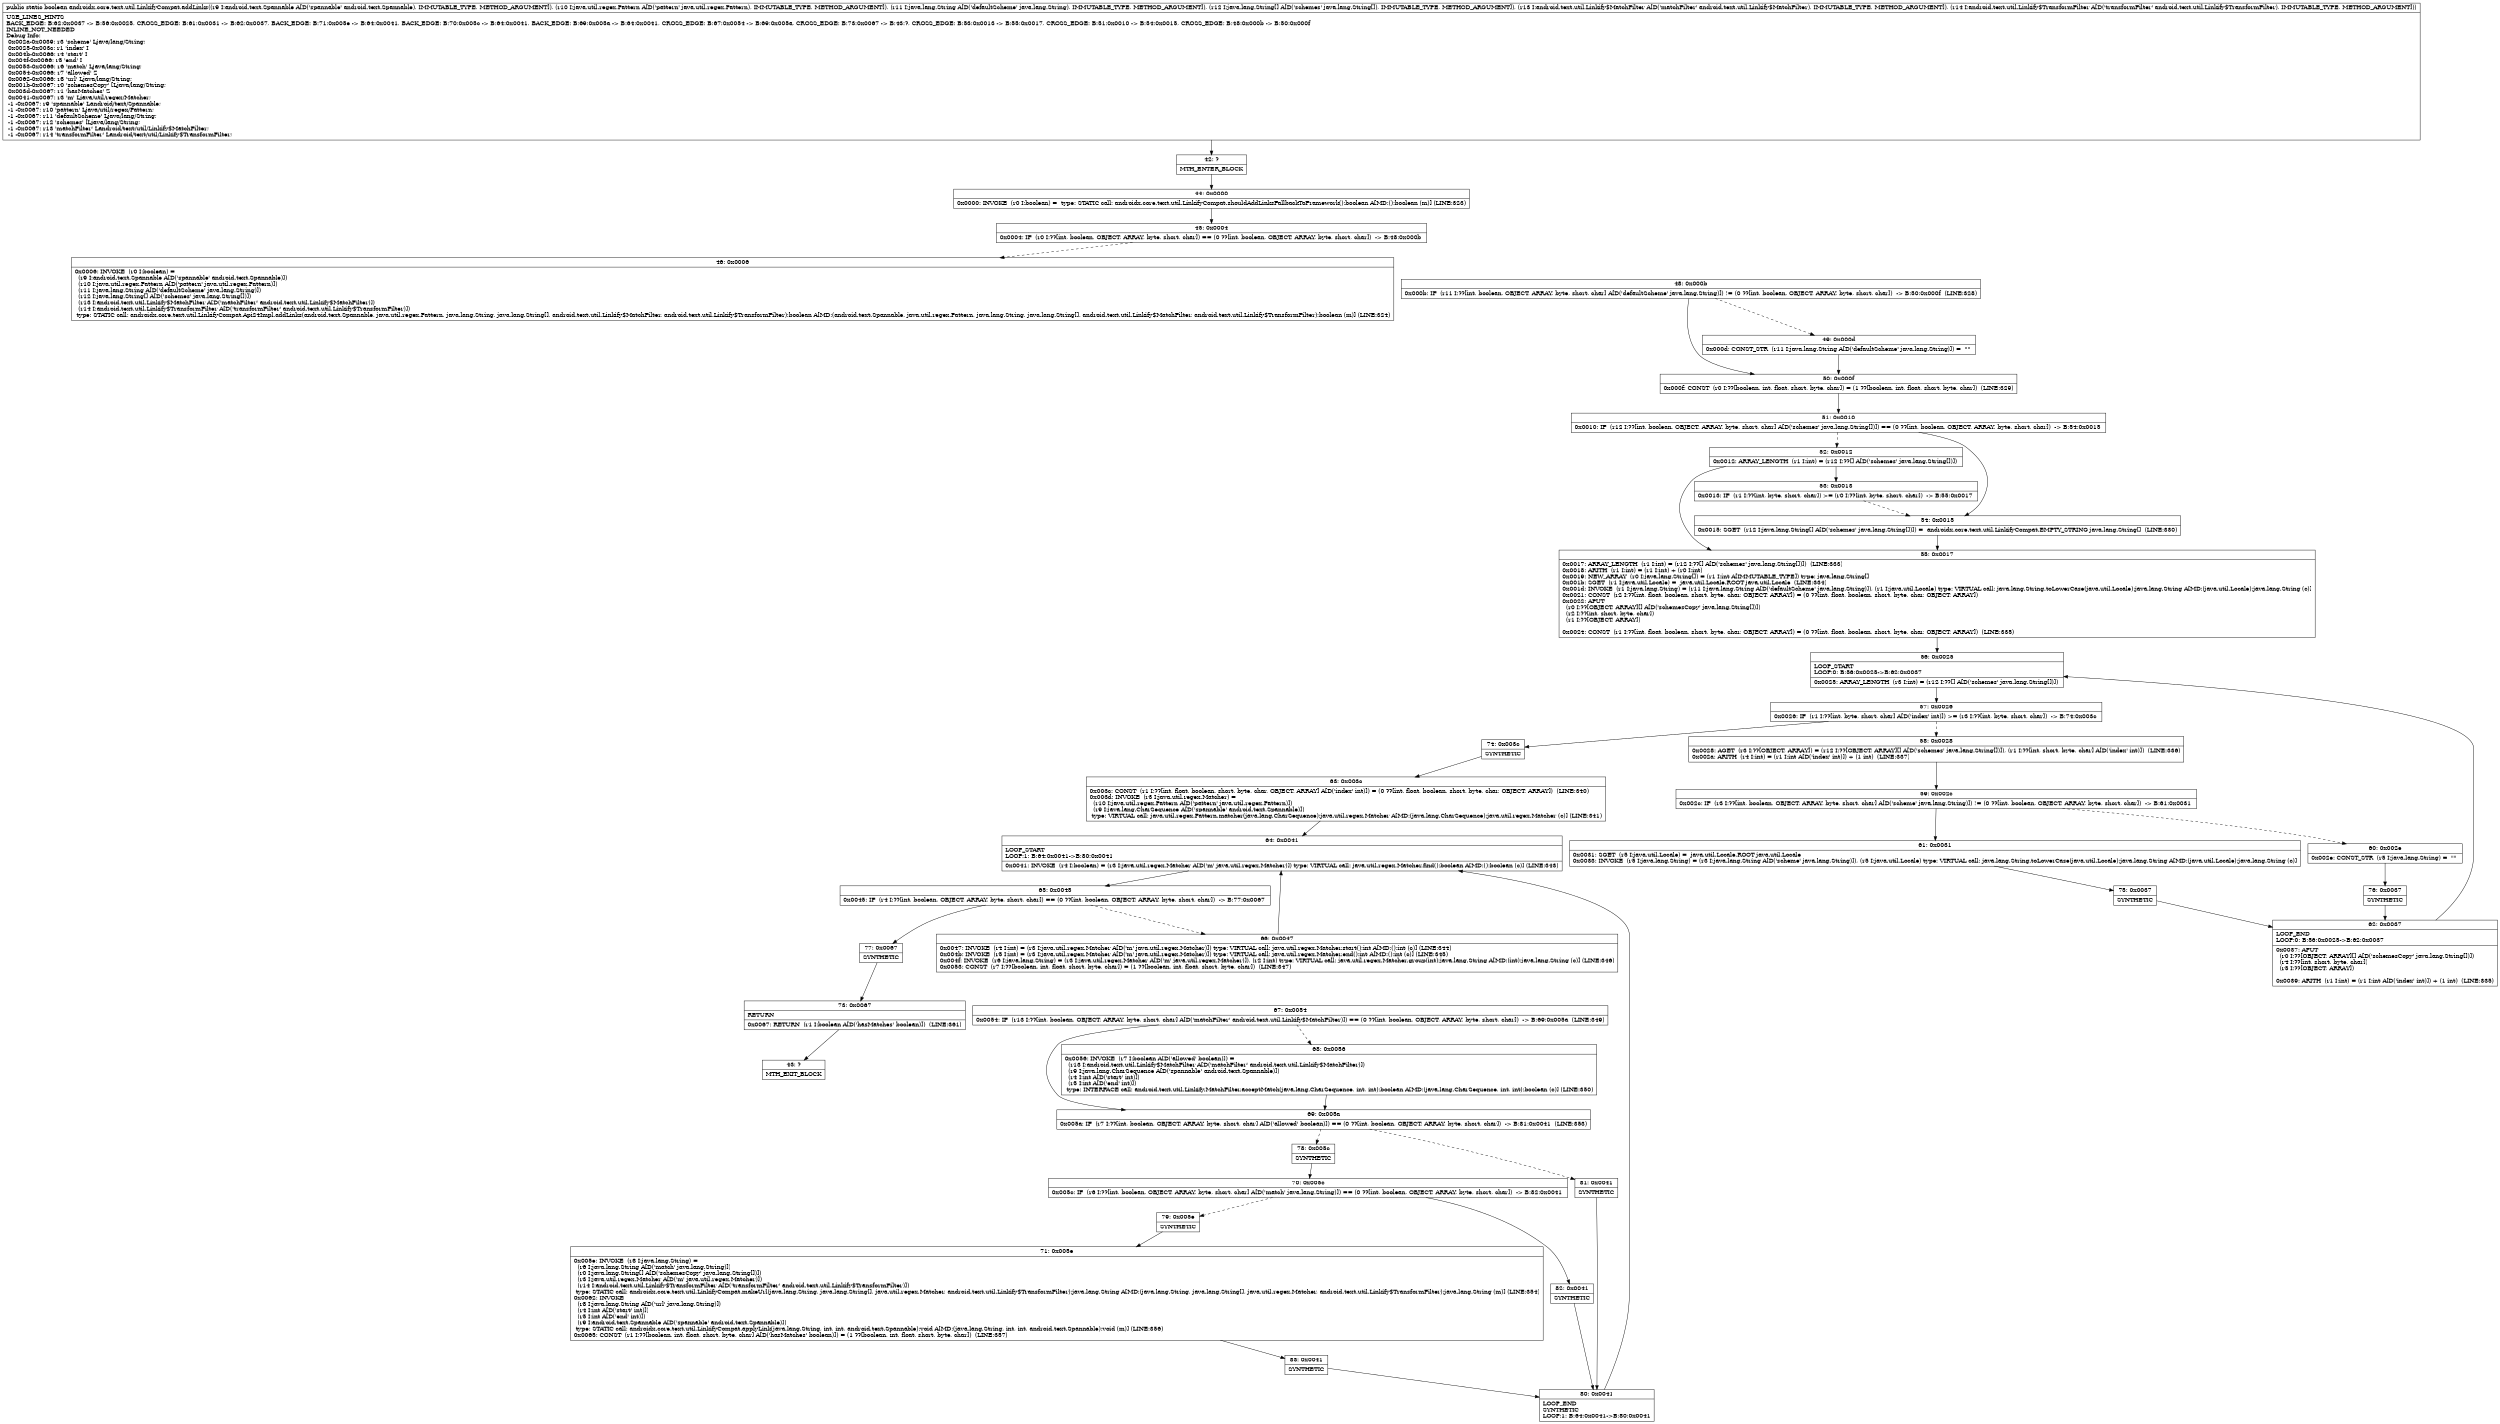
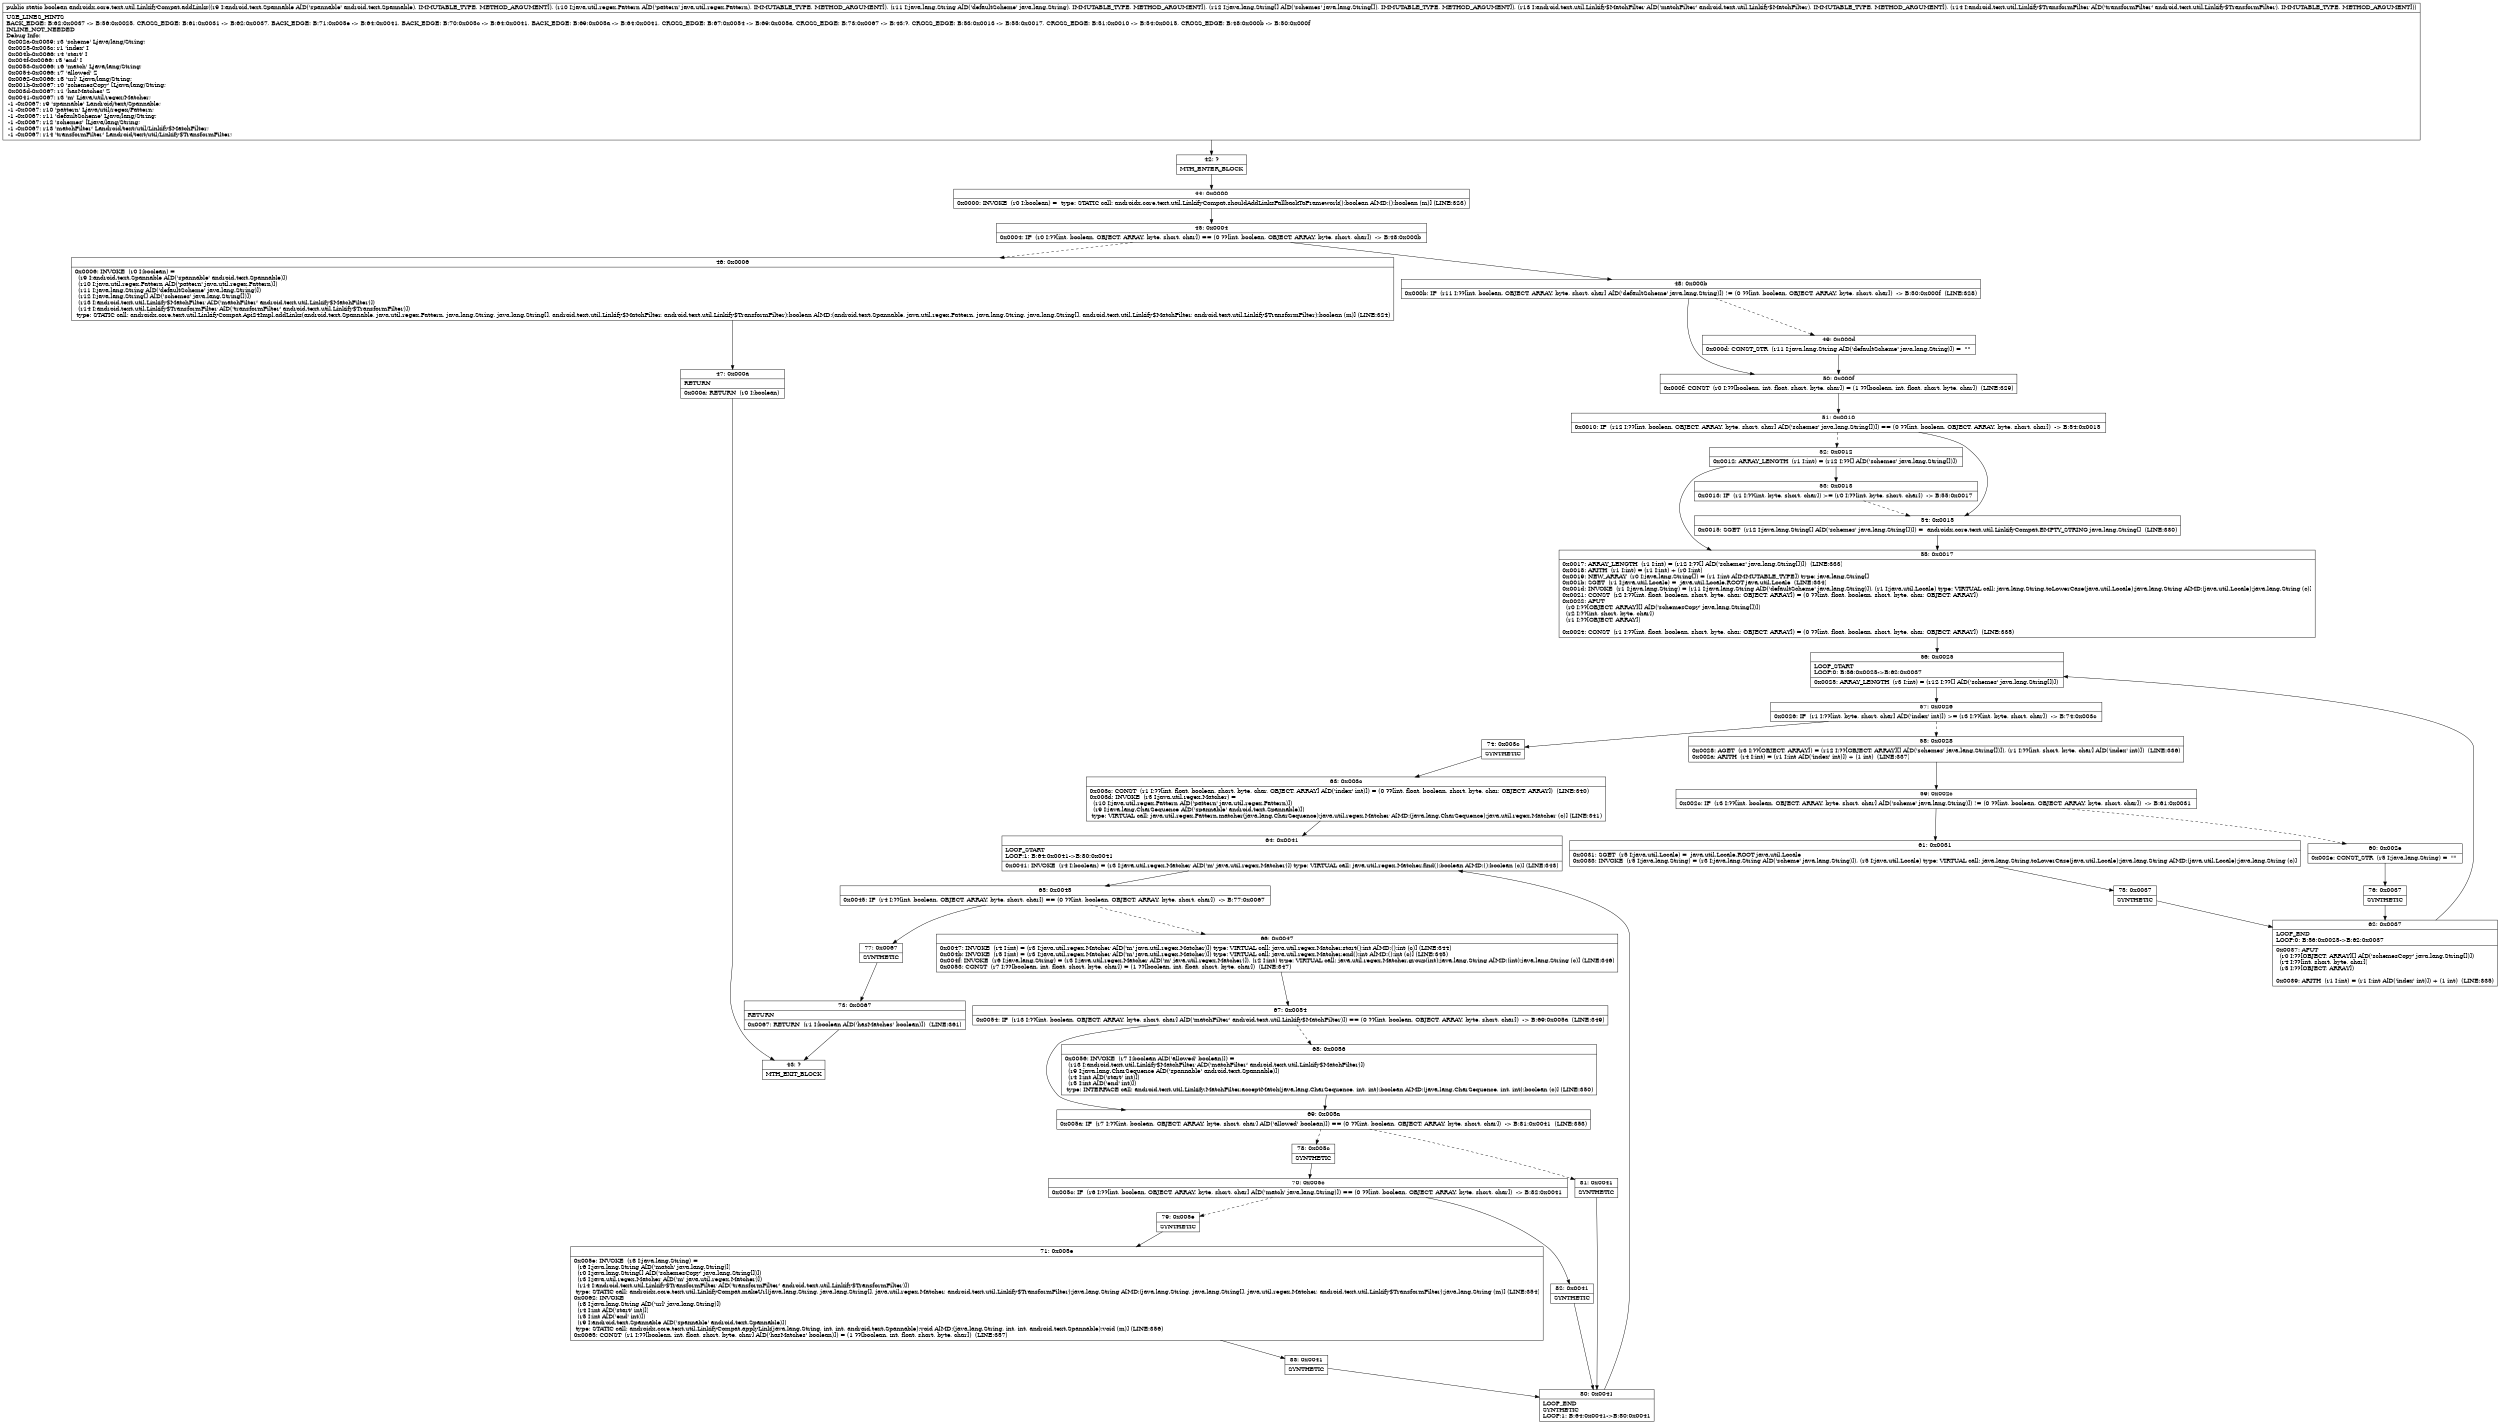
none -> (1449, 261)
none -> (733, 384)
(1280, 905) -> (1284, 987)
